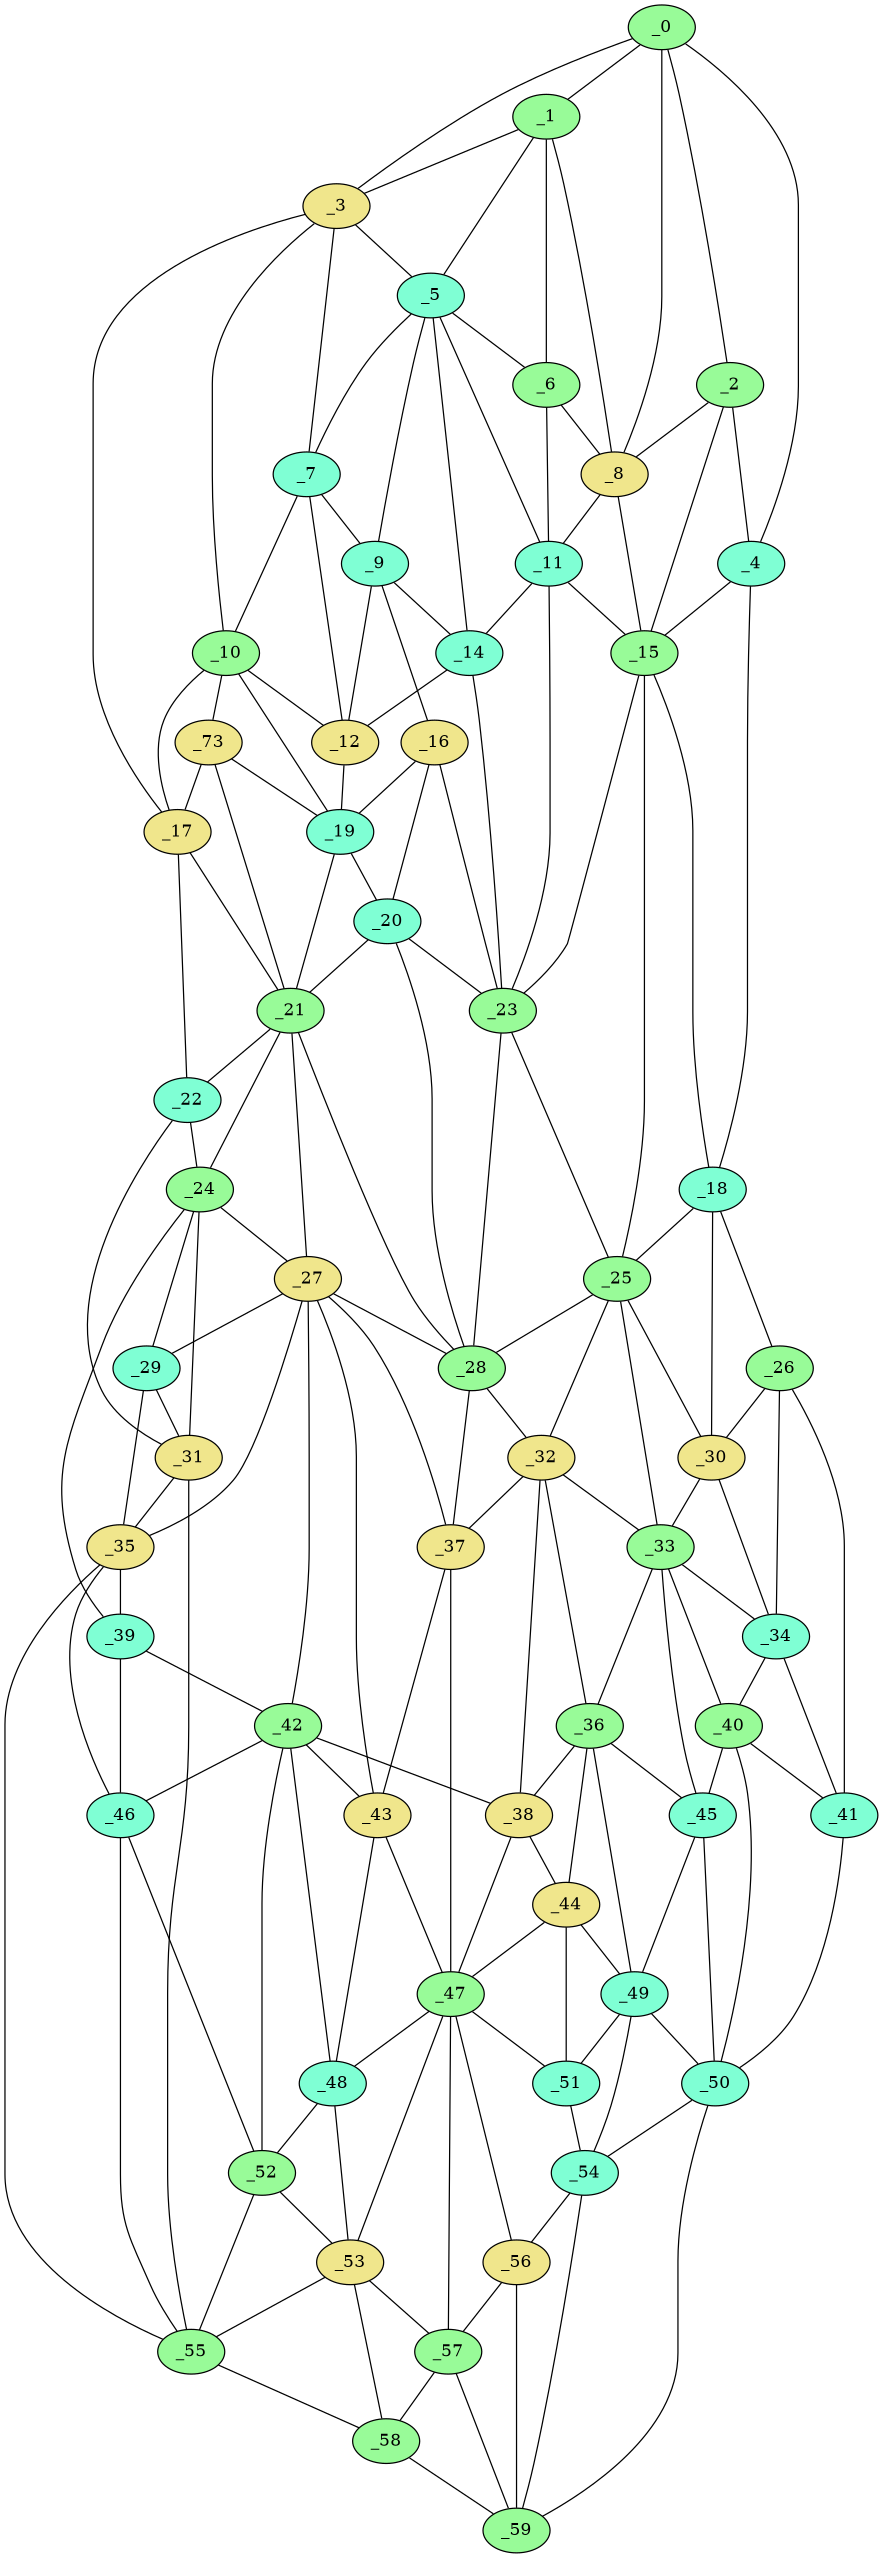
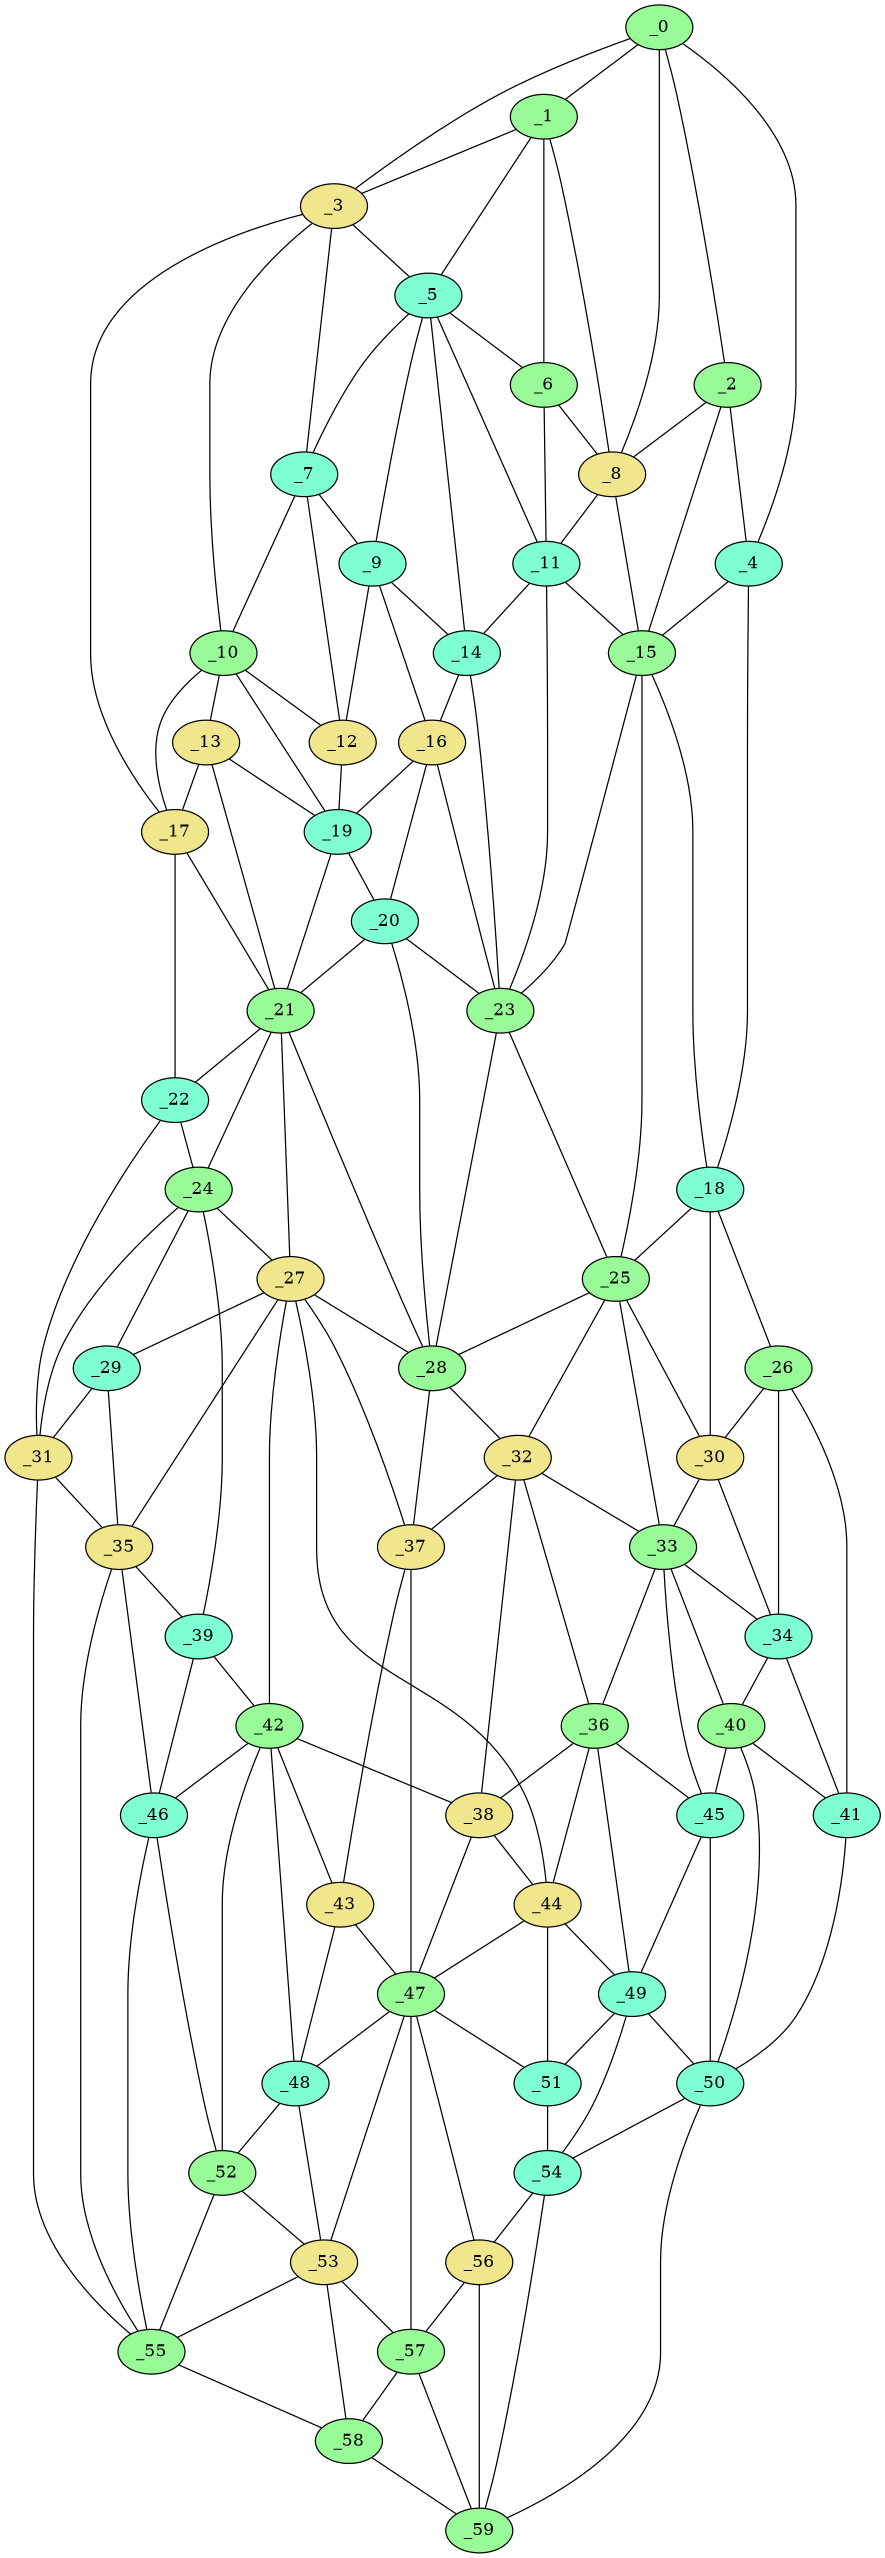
(407, 698) -> (449, 698)
(209, 743) -> (206, 743)
(356, 1545) -> (343, 1632)
